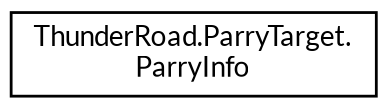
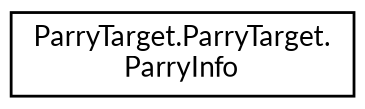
(194, 54) -> (183, 54)
